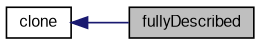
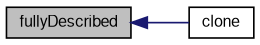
(108, 23) -> (168, 23)
